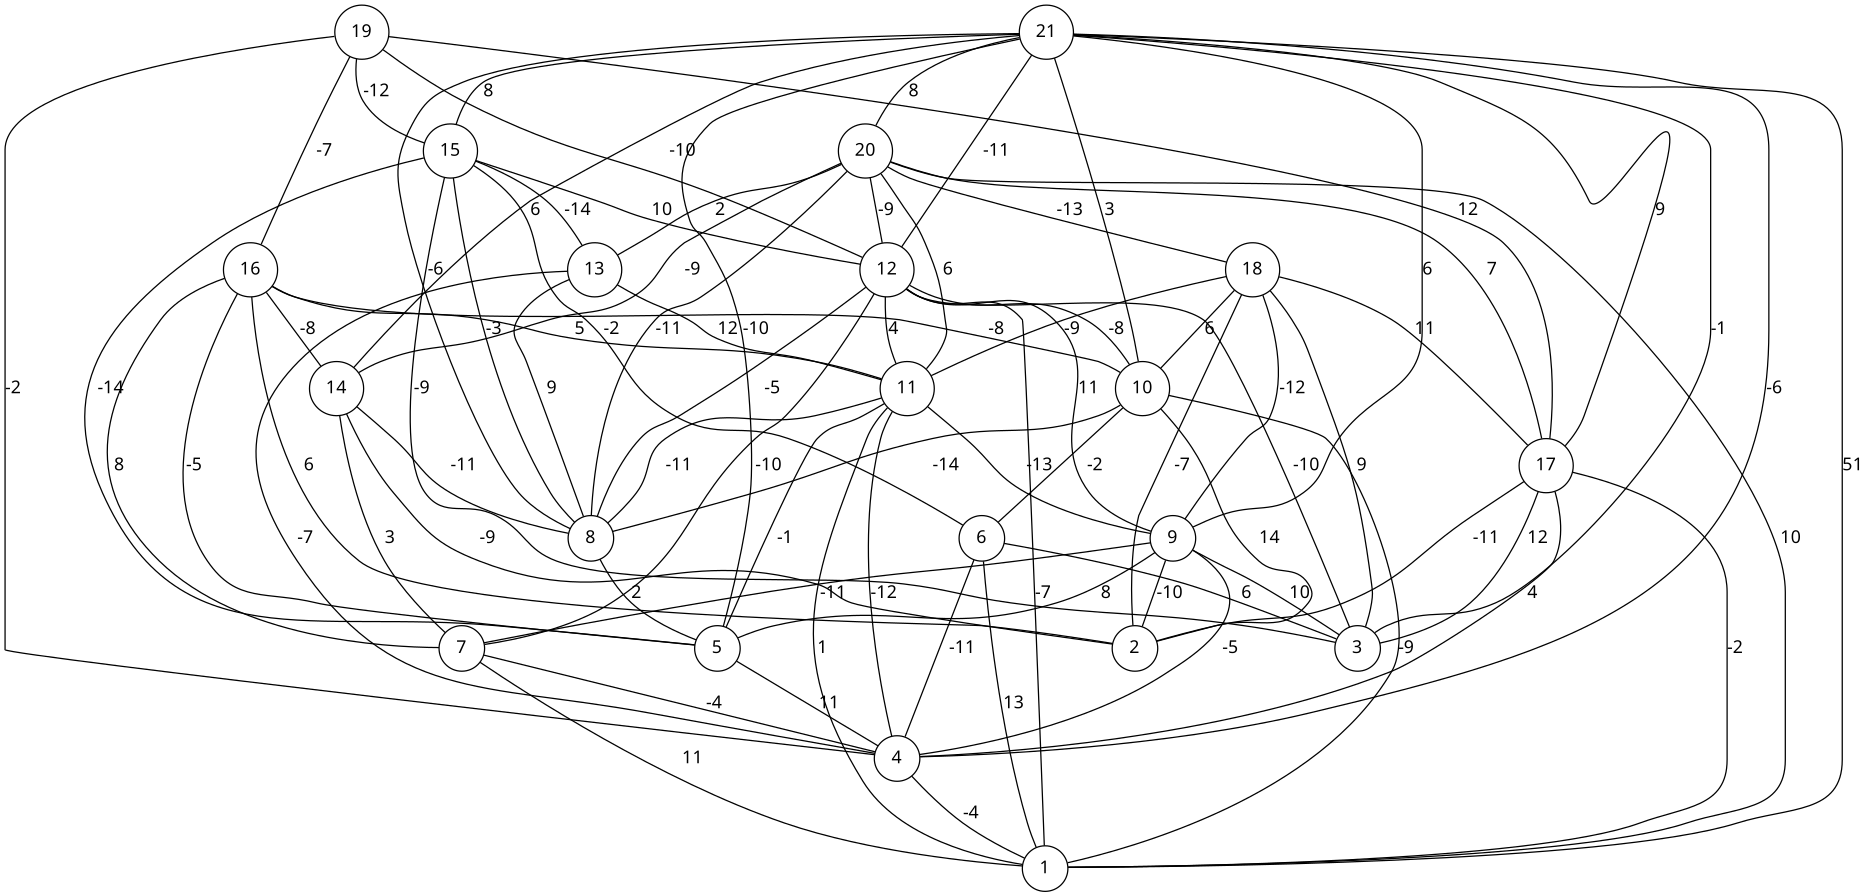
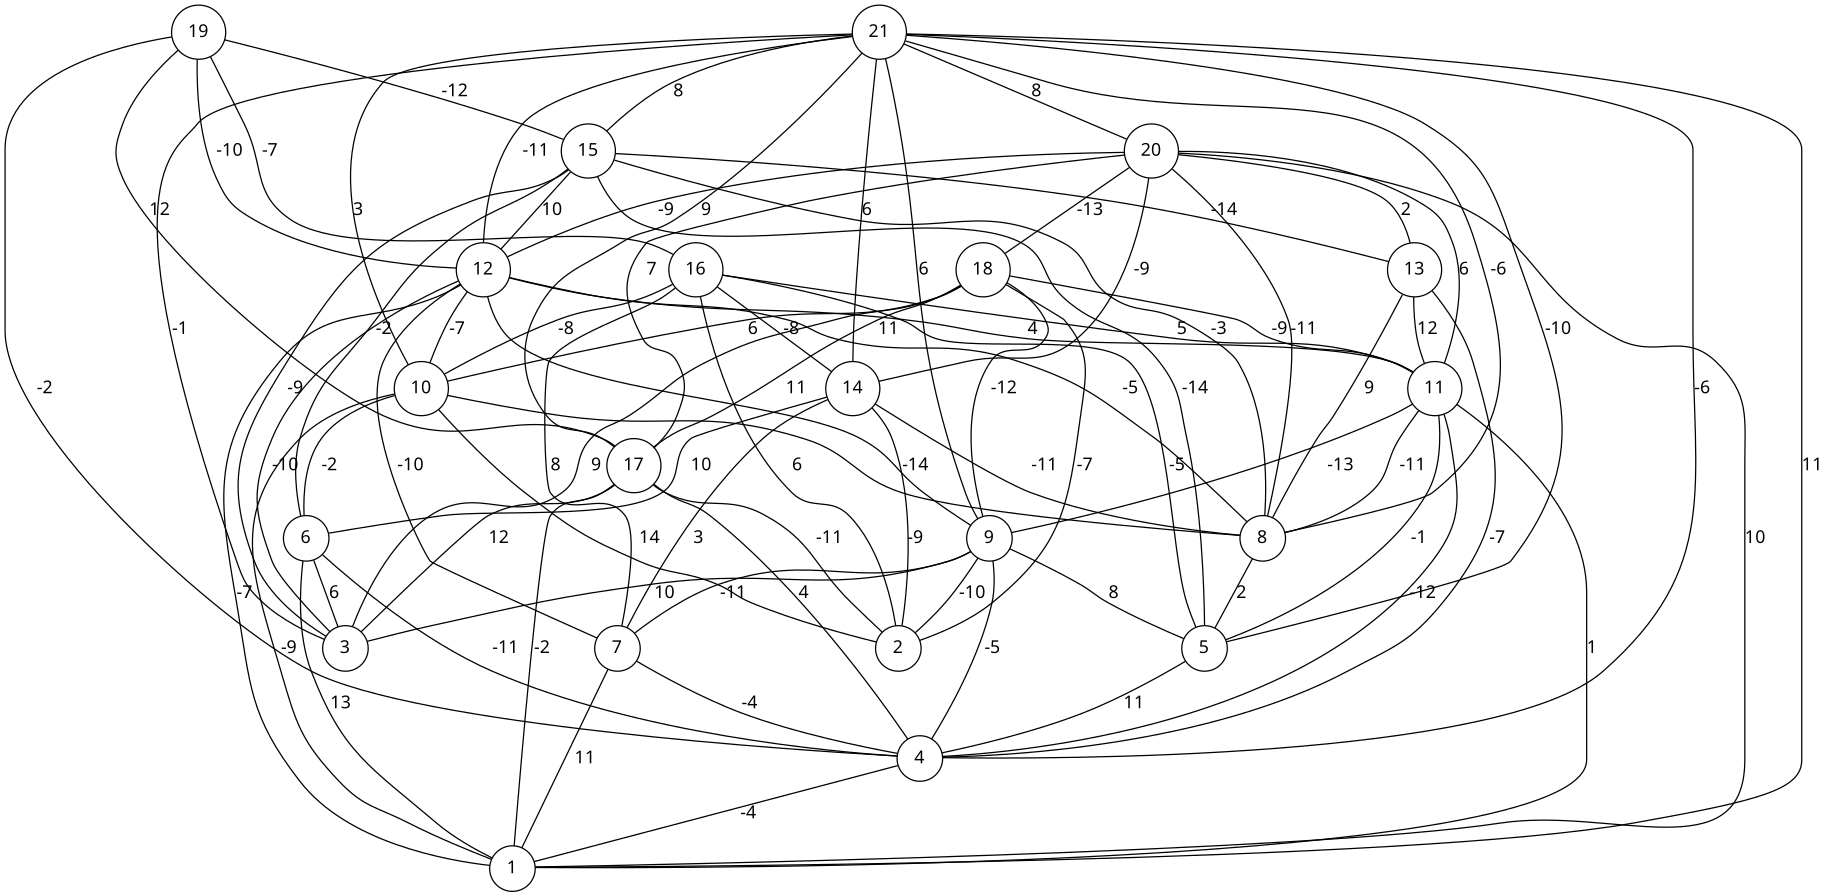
(1117, 329) -> (457, 329)
(1853, 466) -> (1813, 466)
none -> (625, 505)
